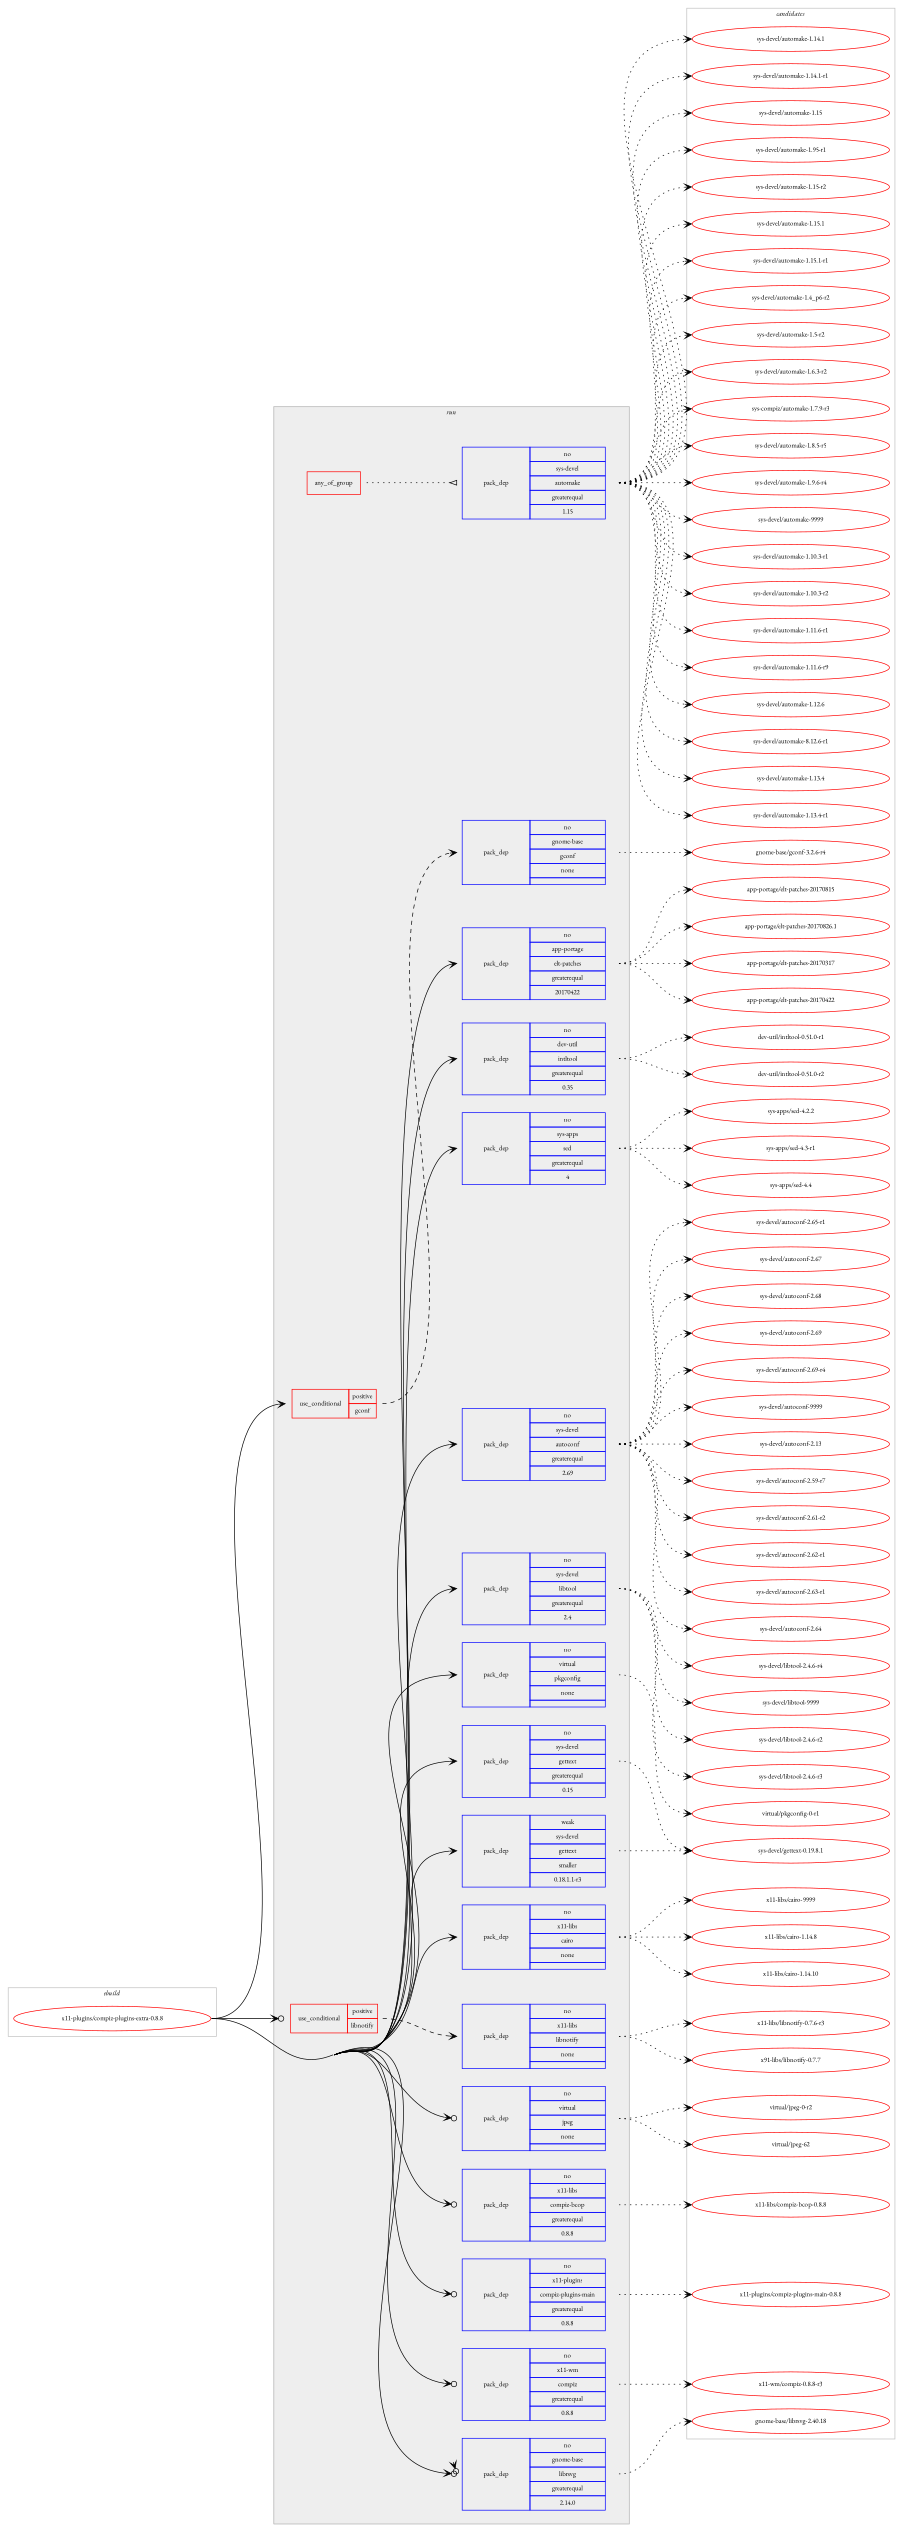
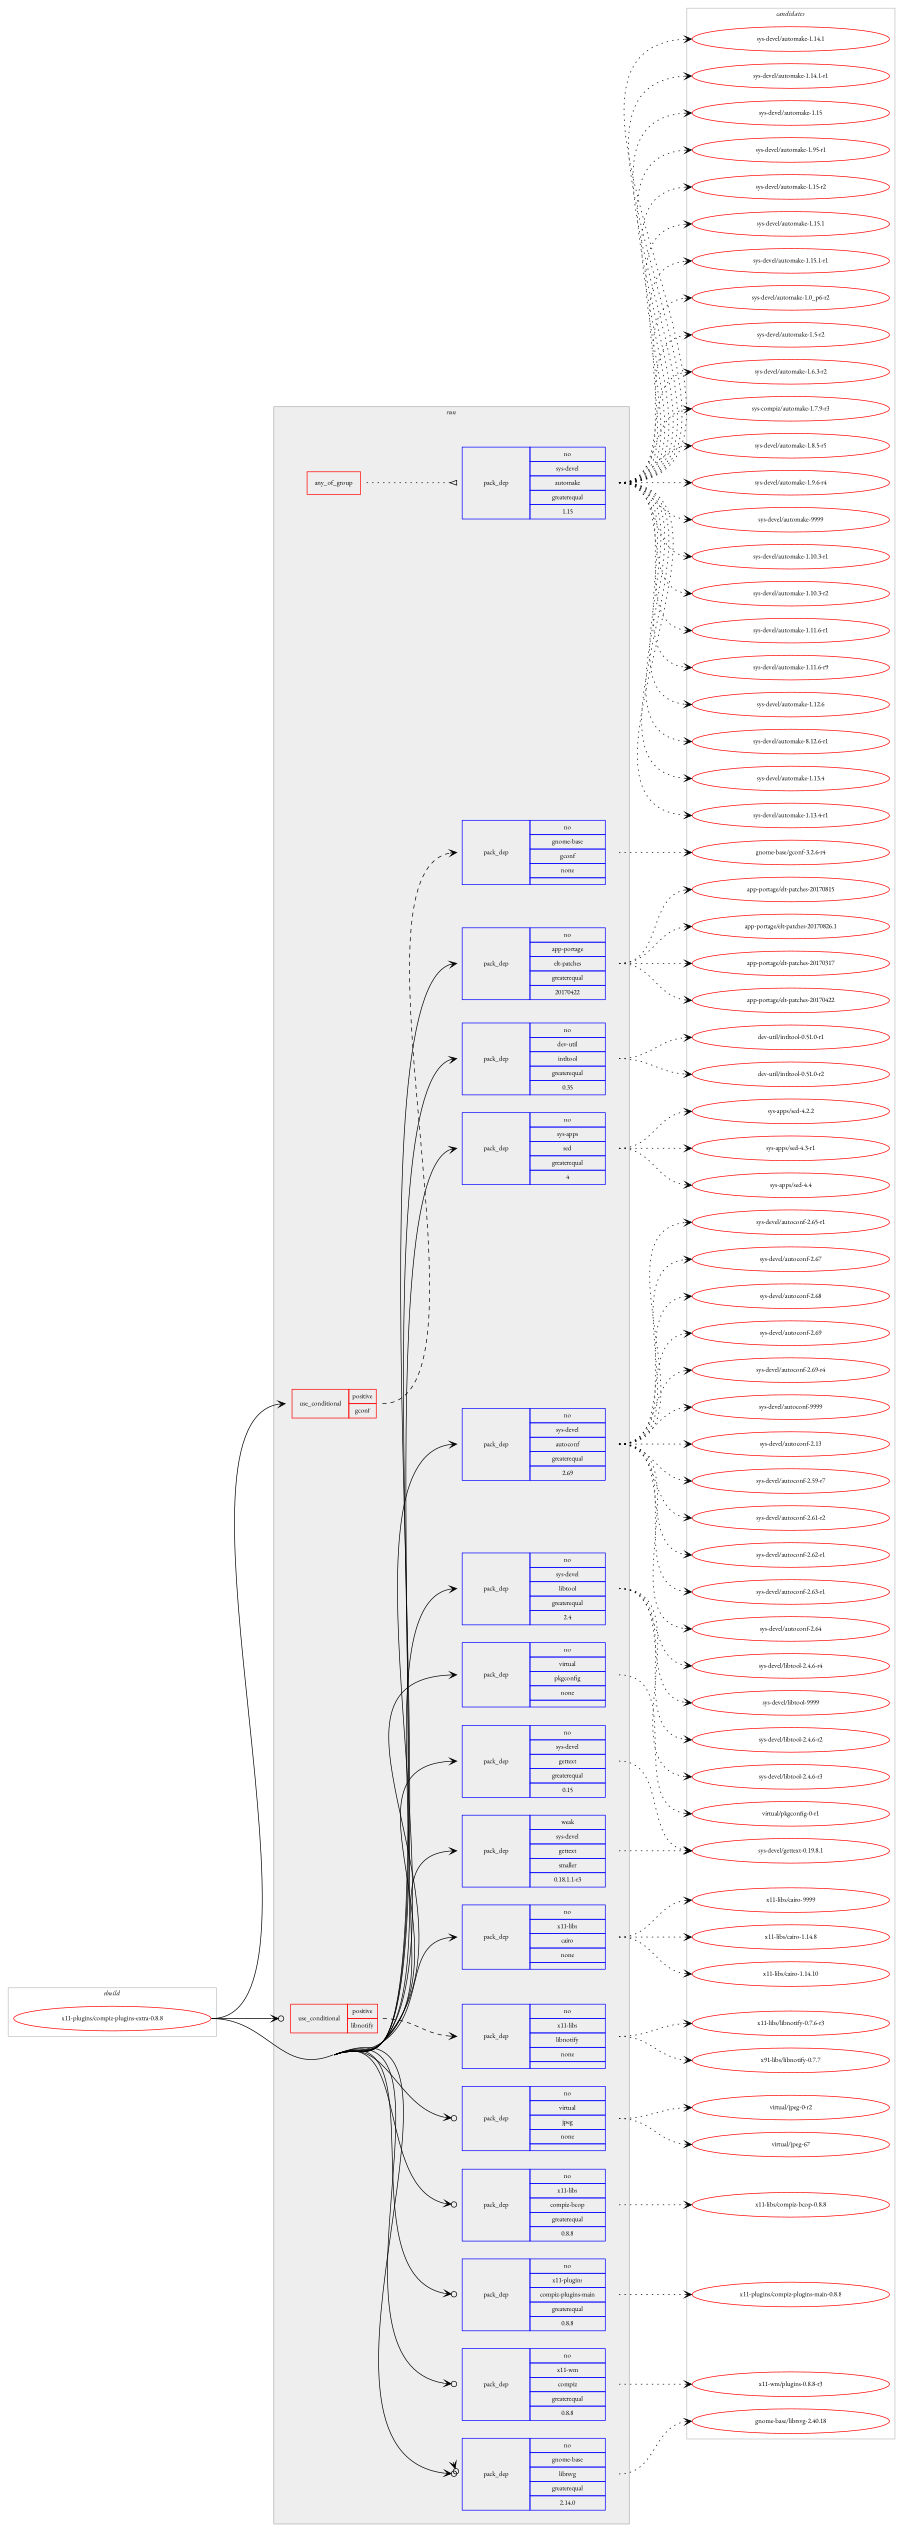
(791, 298) -> (791, 298)
(791, 2145) -> (791, 2145)
(791, 2384) -> (791, 2384)
